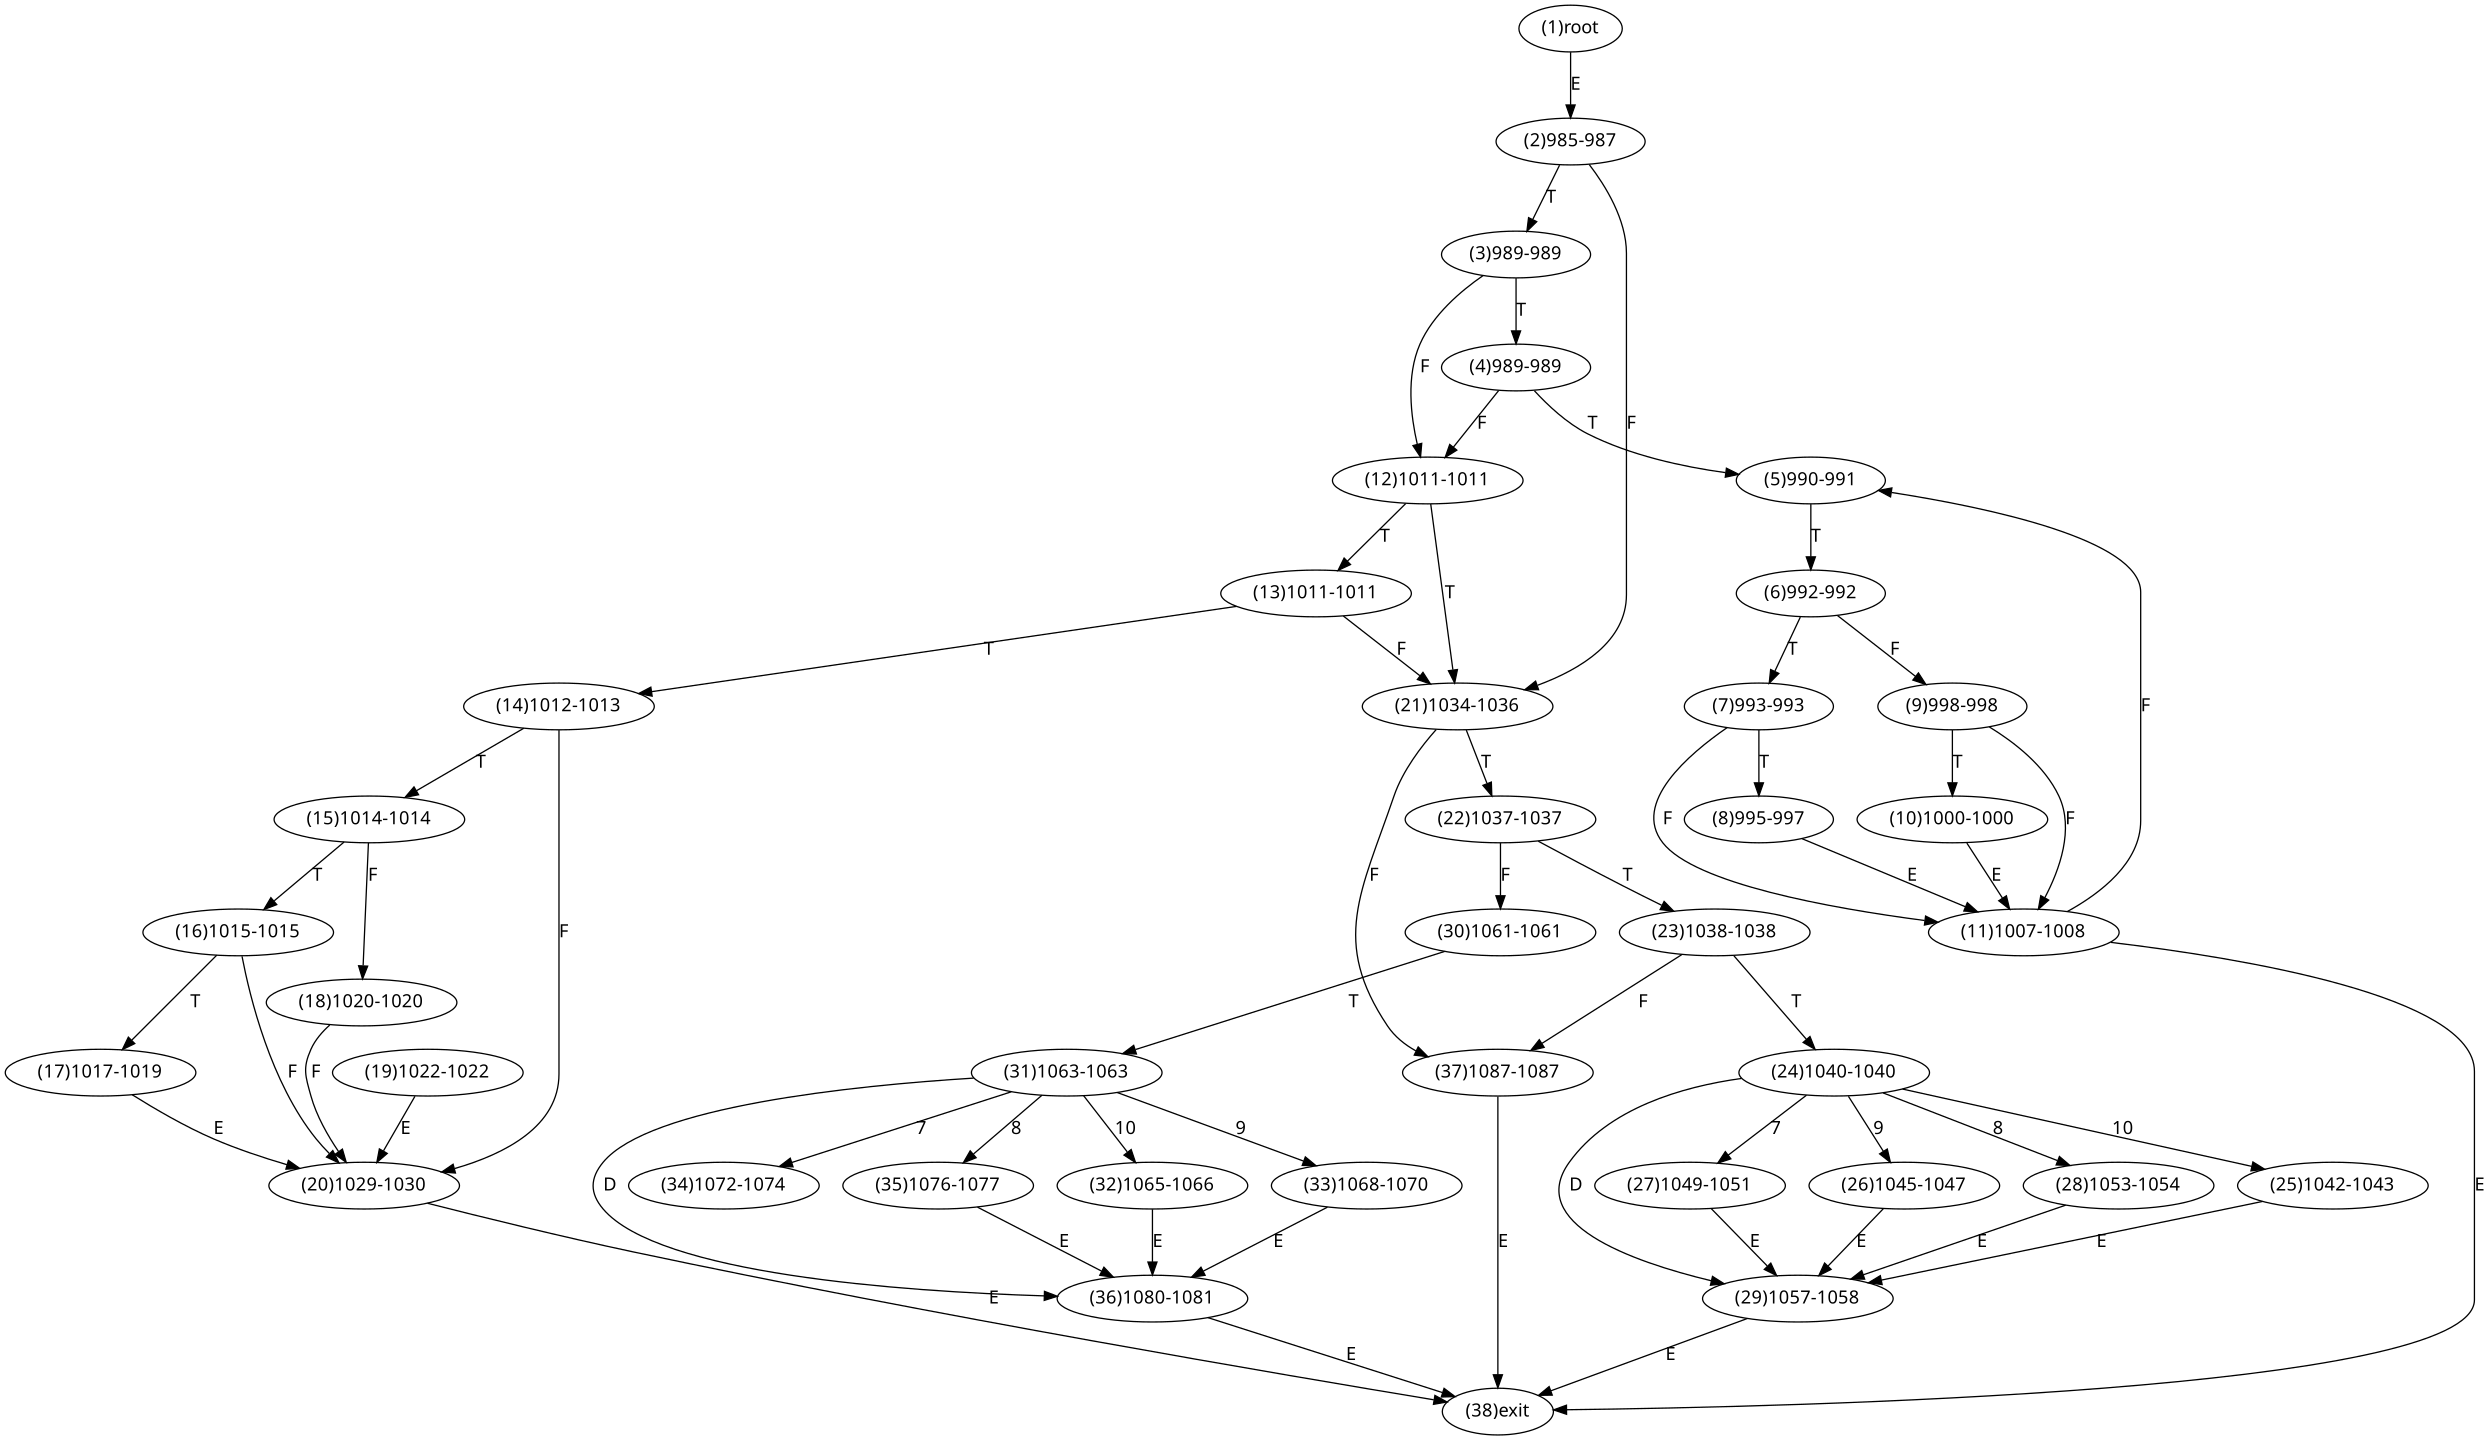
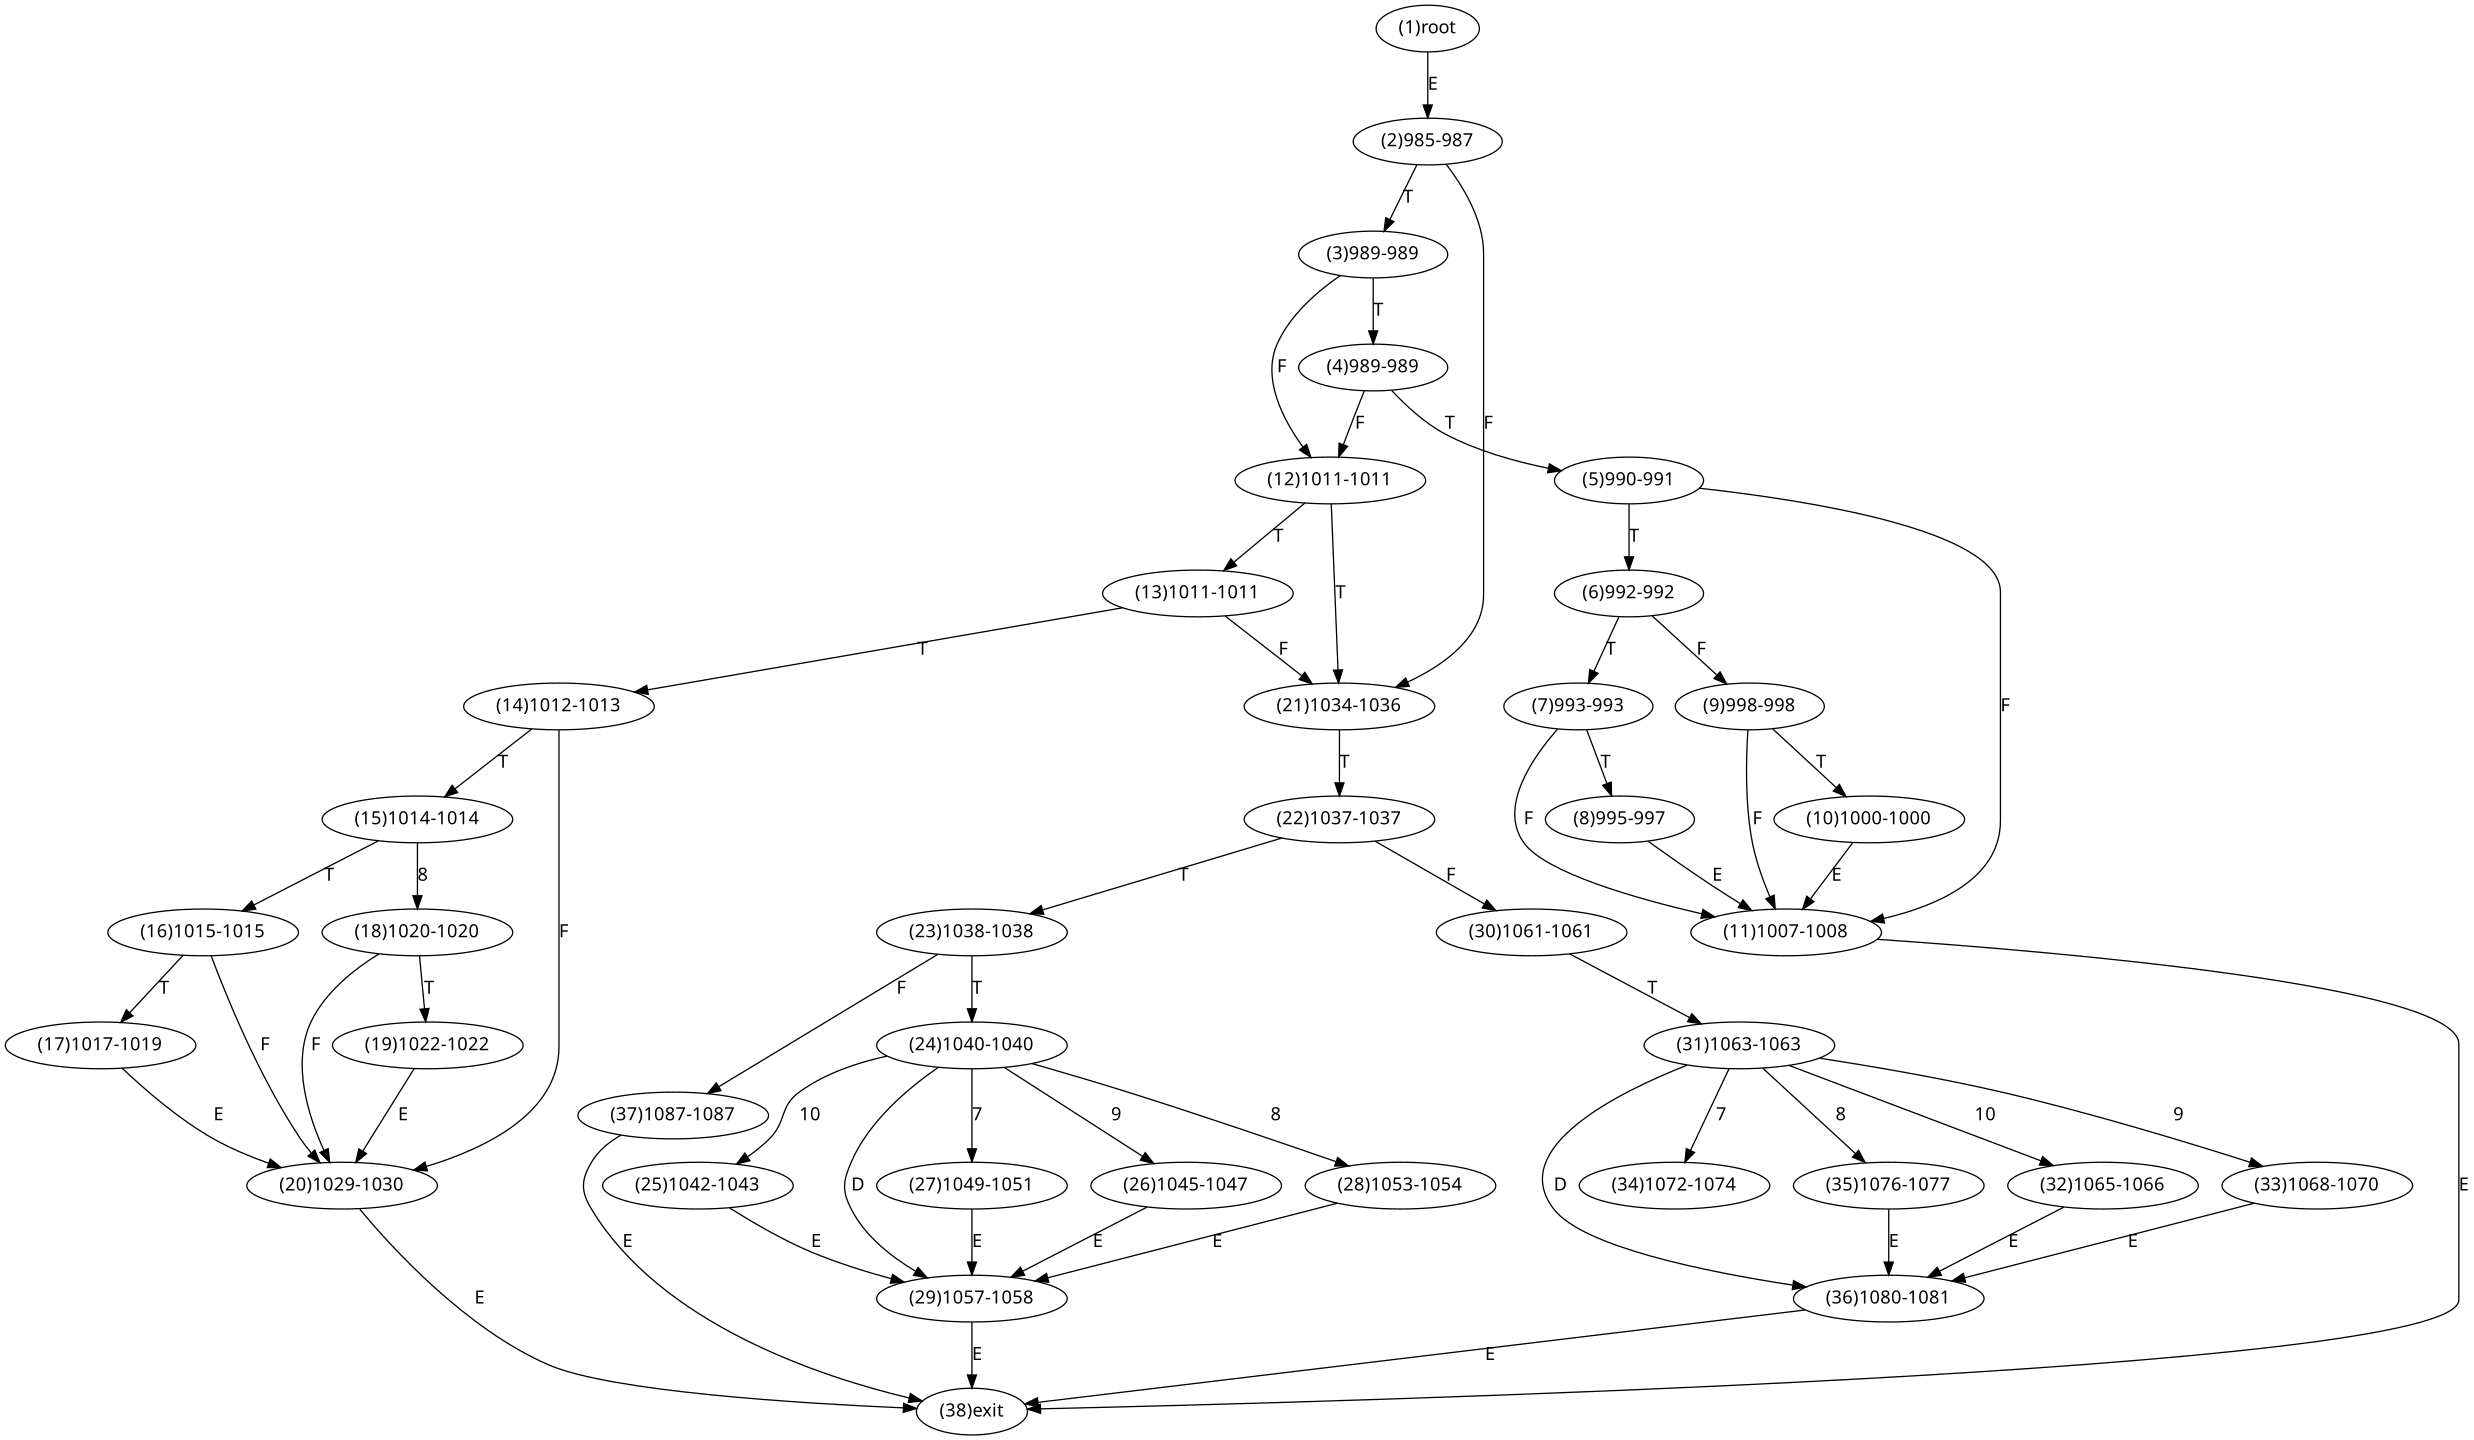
(2141, 628) -> (2000, 623)
(373, 876) -> (423, 876)
(1362, 891) -> none
none -> (422, 982)
